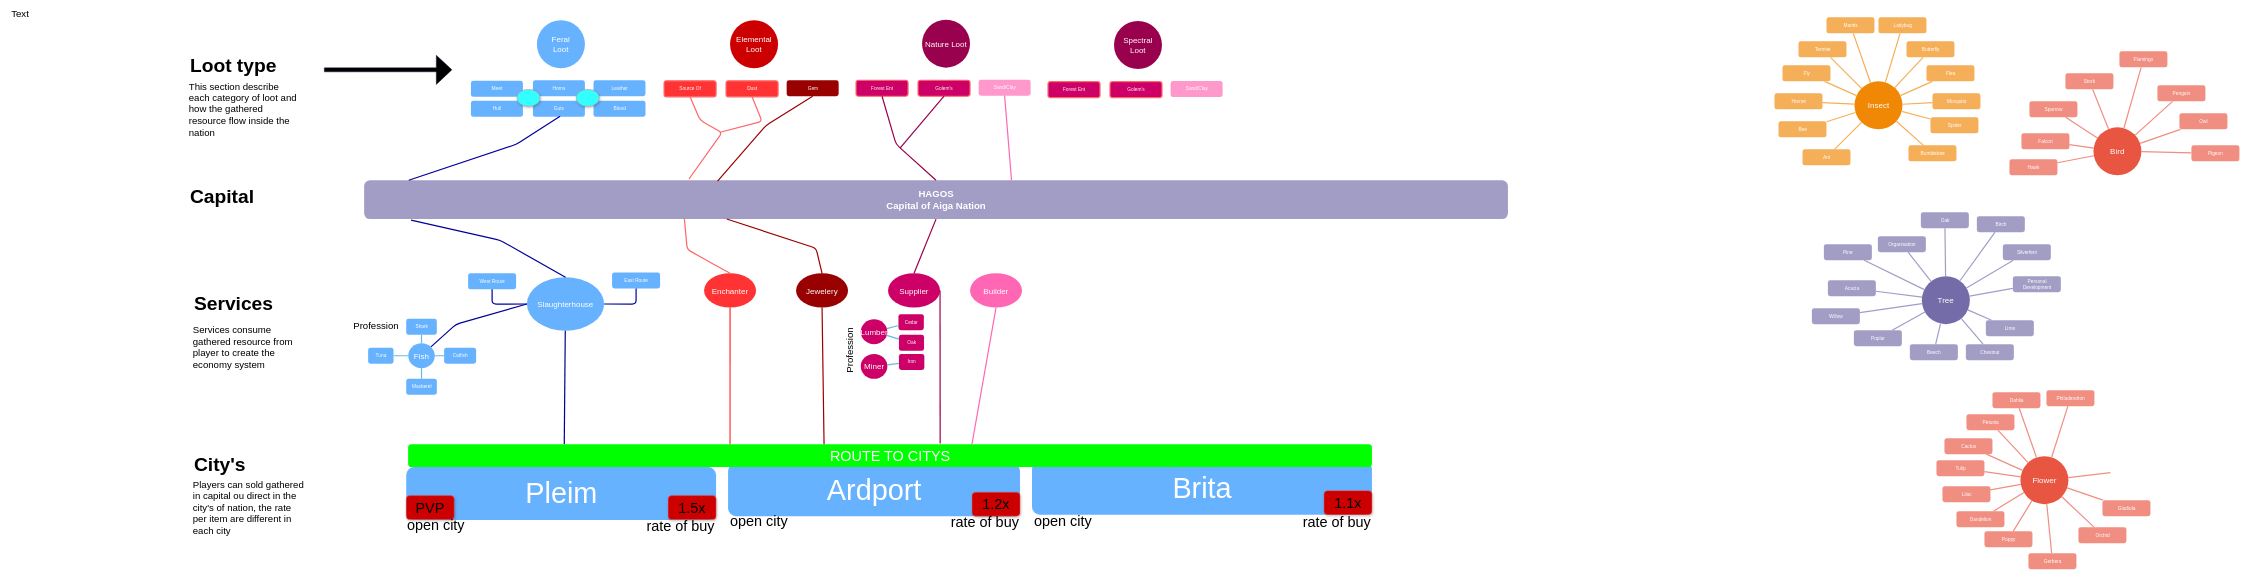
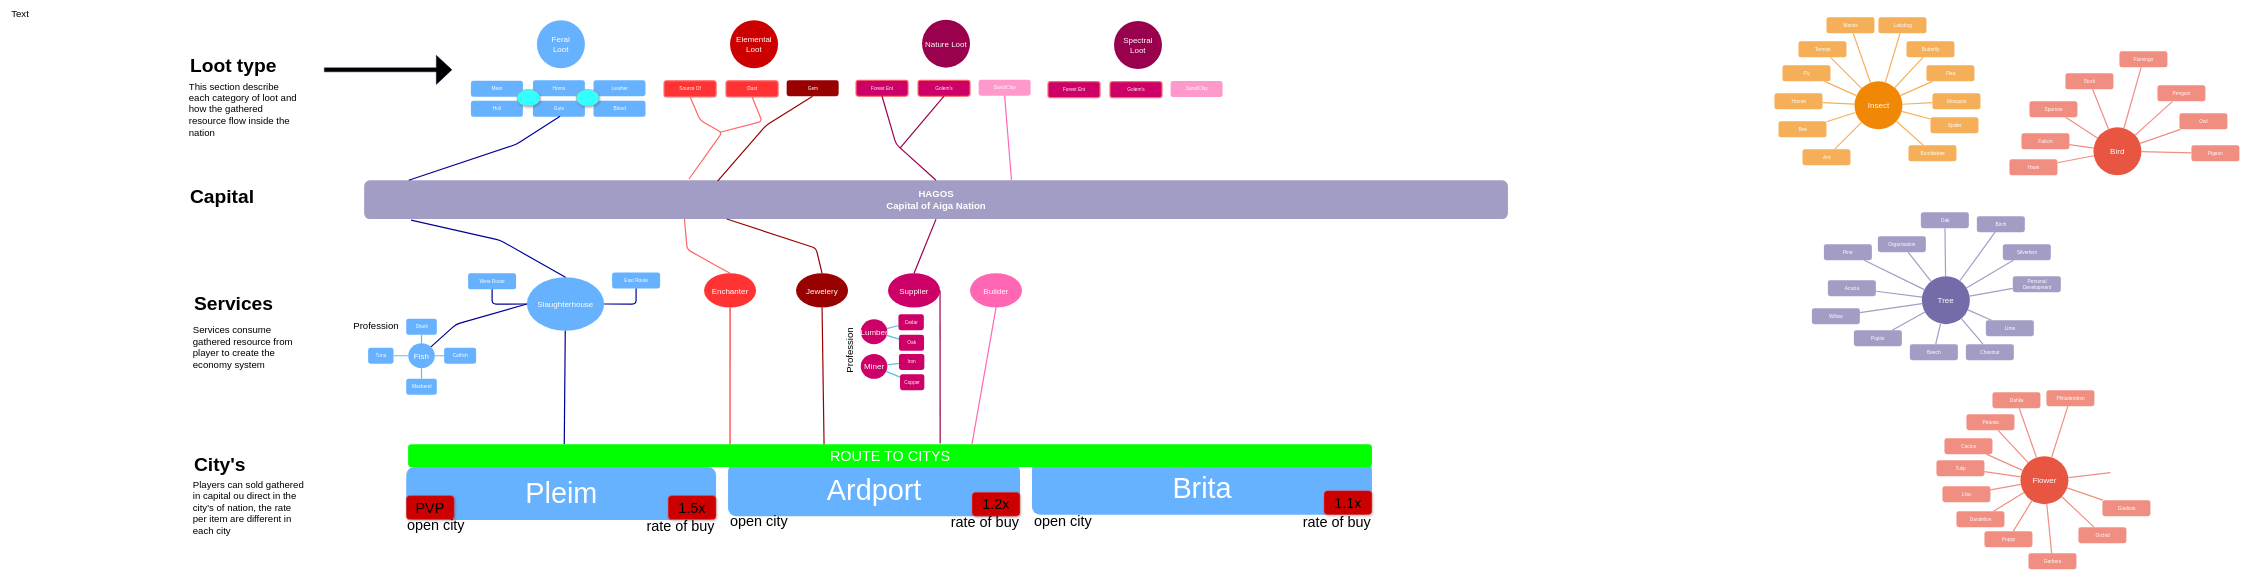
none -> (893, 374)
none -> (912, 382)
